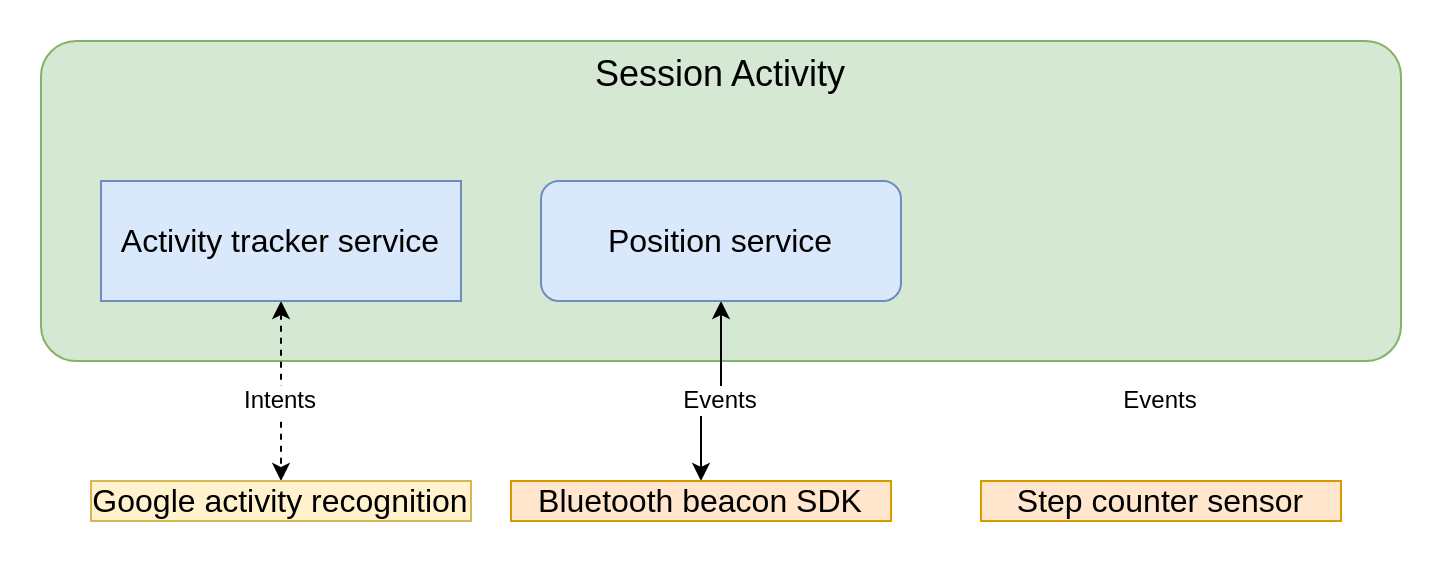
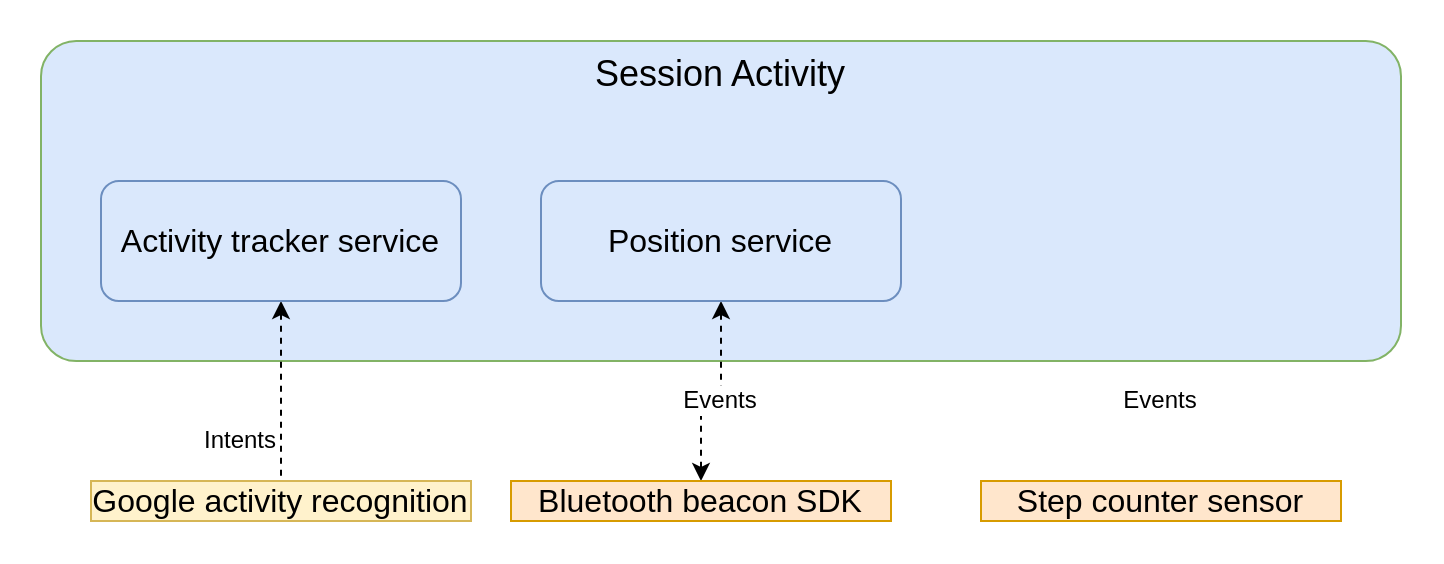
(721, 69) -> (721, 69)
(281, 241) -> (281, 241)
(721, 351) -> (721, 351)
(281, 401) -> (241, 441)
(281, 466) -> (281, 472)
